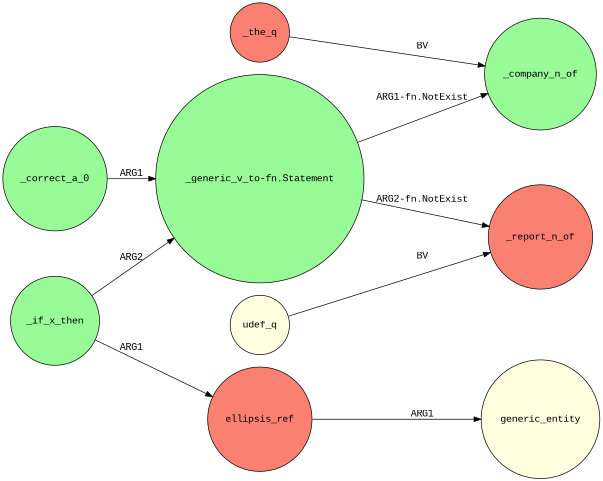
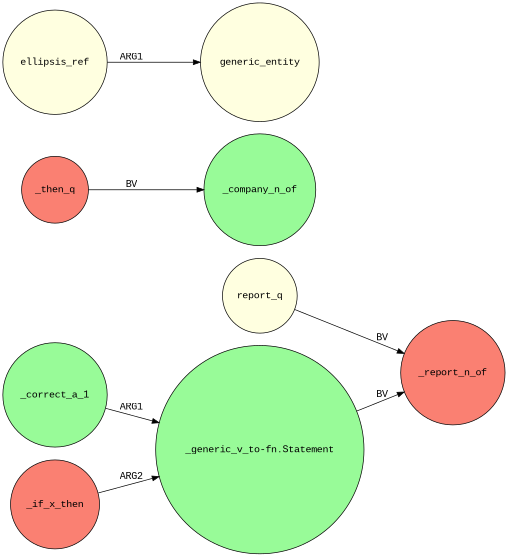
(260, 33) -> (55, 190)
(419, 119) -> none
(55, 179) -> (55, 395)
(422, 199) -> (382, 395)
(55, 321) -> (55, 504)
(260, 325) -> (260, 296)
(151, 367) -> none
(260, 419) -> (55, 62)
